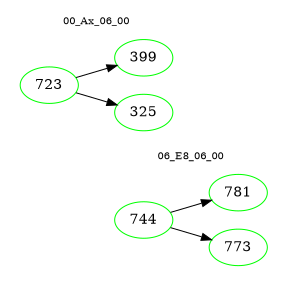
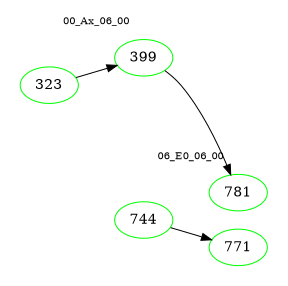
(49, 85) -> (49, 85)
(144, 113) -> none
(191, 157) -> (191, 157)
(186, 208) -> (201, 114)
(238, 247) -> (238, 247)
